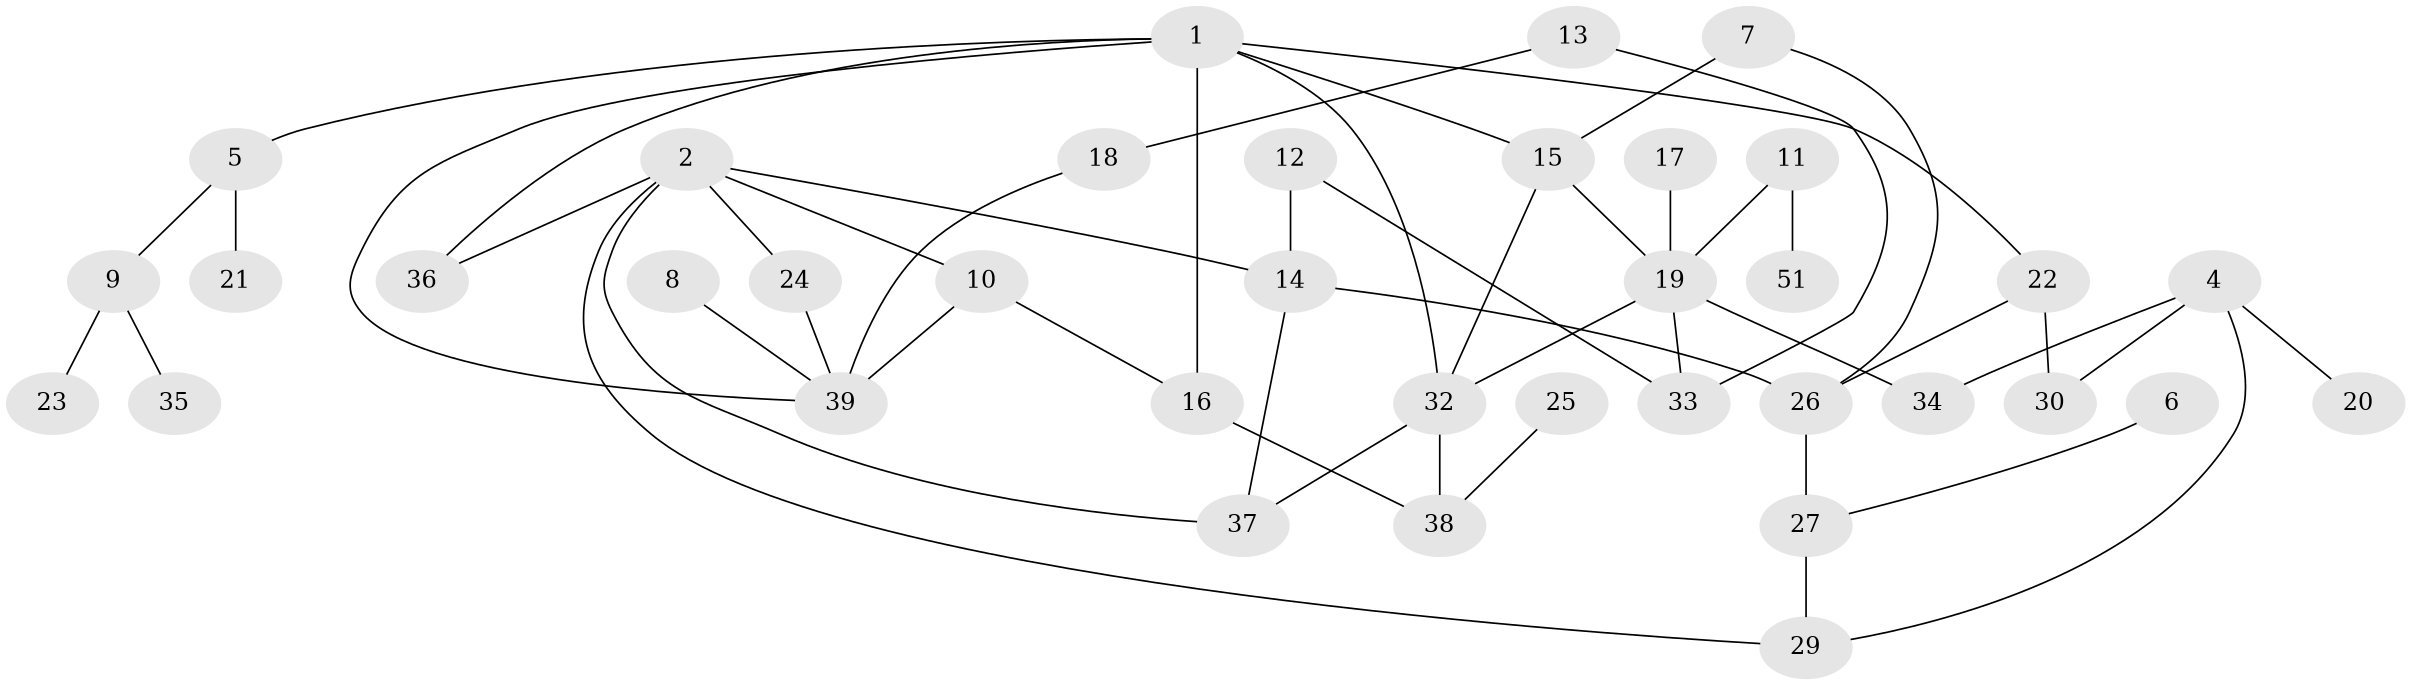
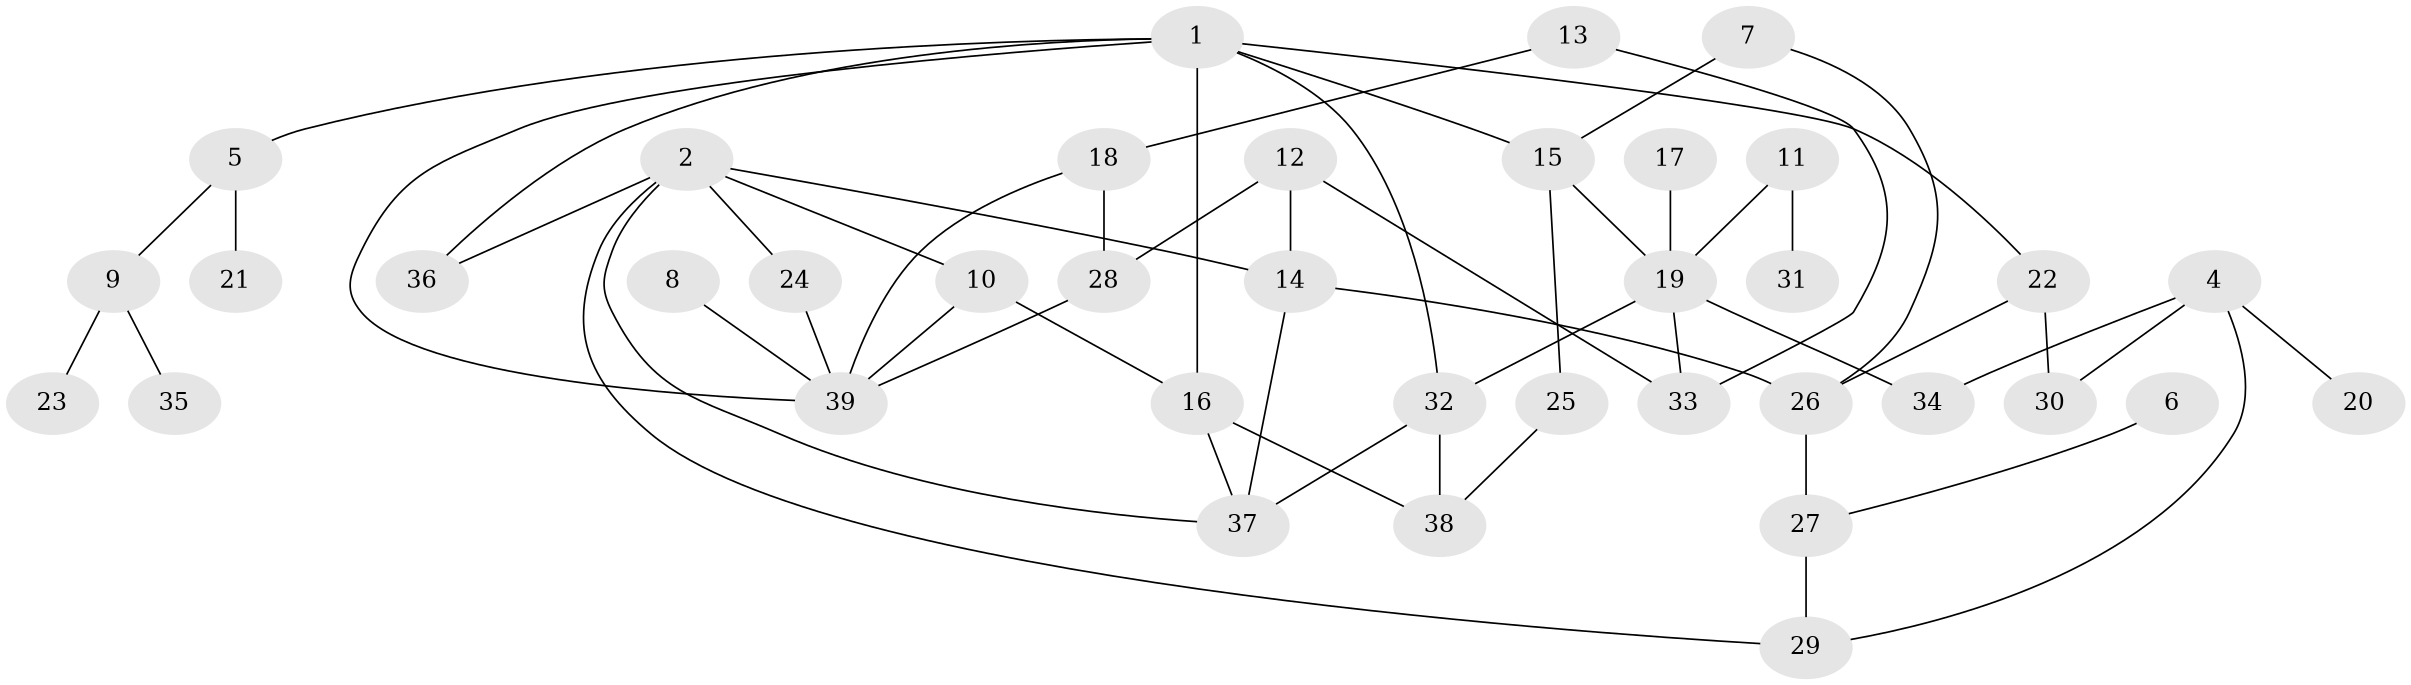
(1498, 272) -> (1555, 281)
none -> (1104, 282)
(1792, 282) -> (1792, 282)
none -> (1220, 464)
